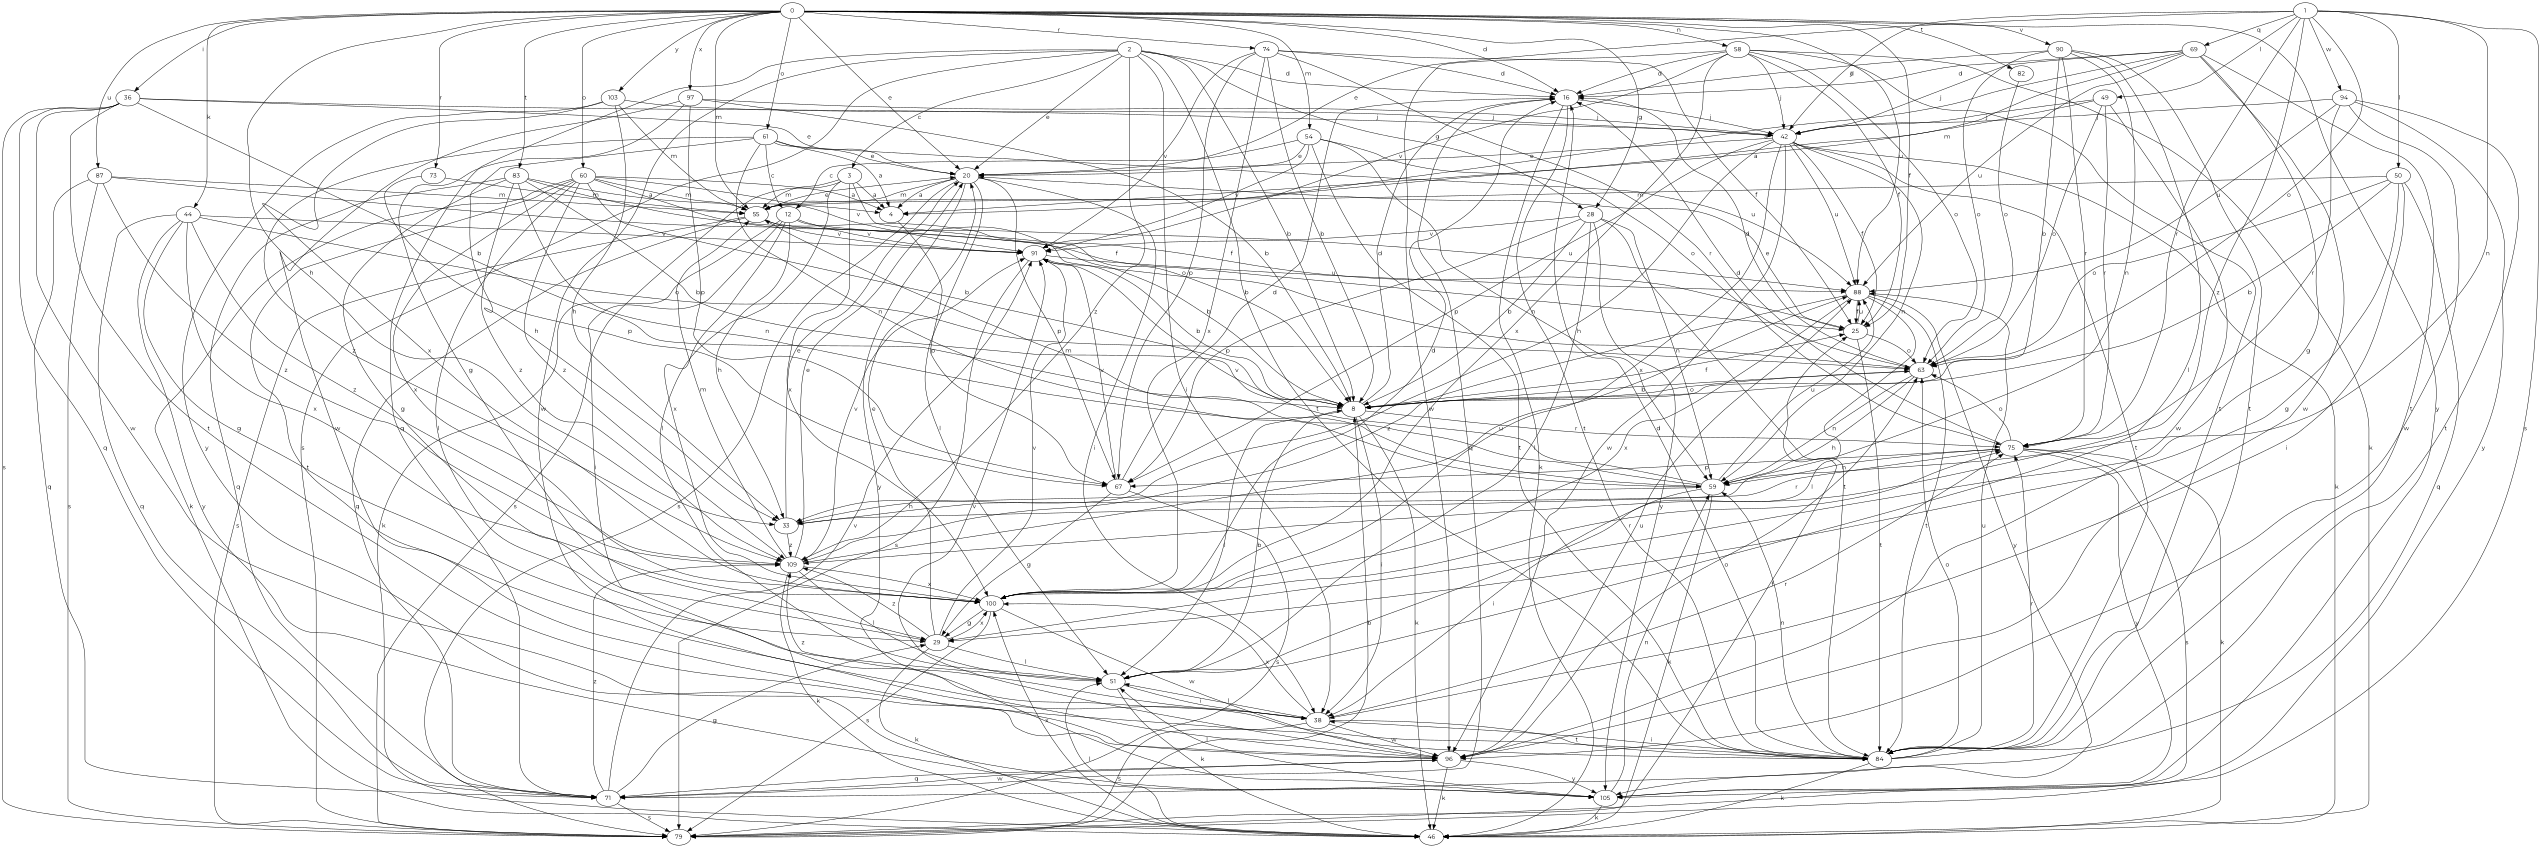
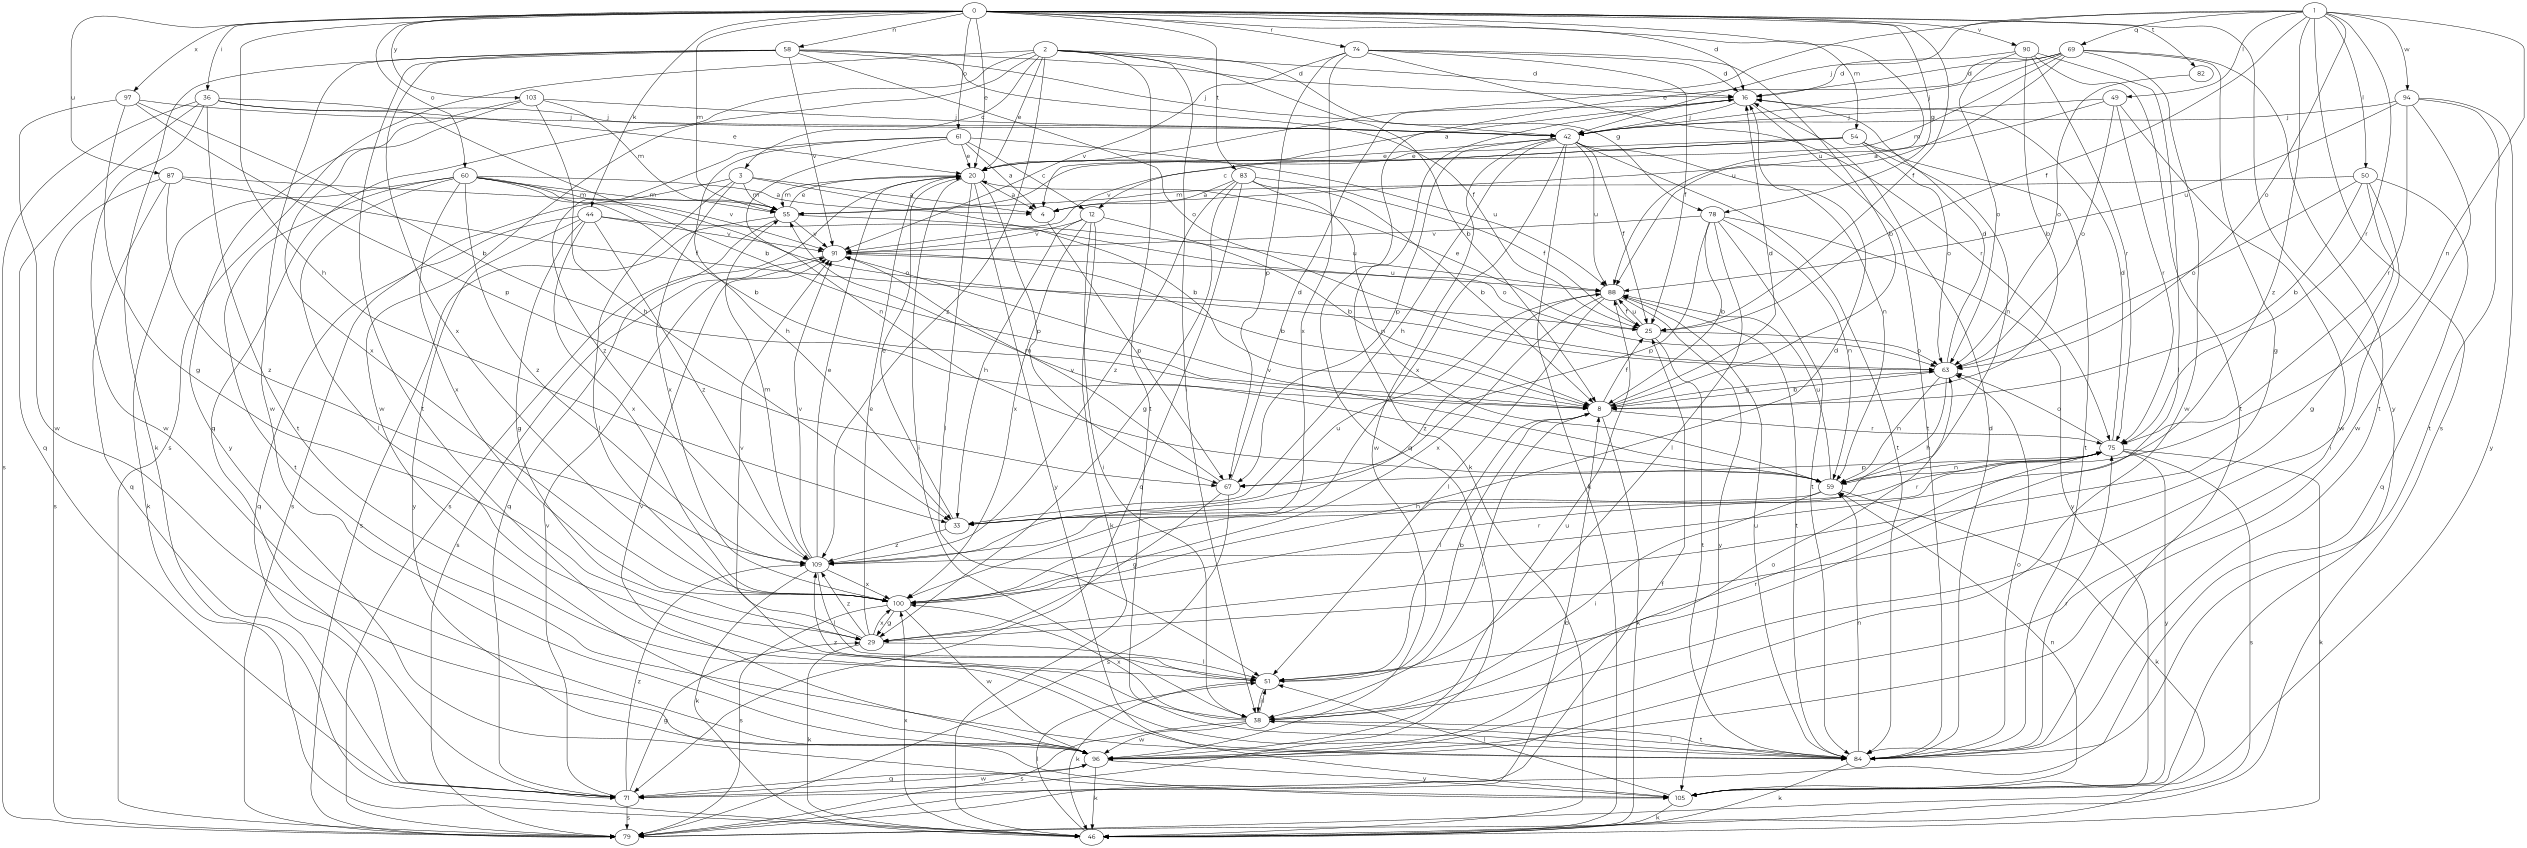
(433, 176) -> none
none -> (2010, 181)
(1591, 215) -> (1713, 215)
(2070, 366) -> none
